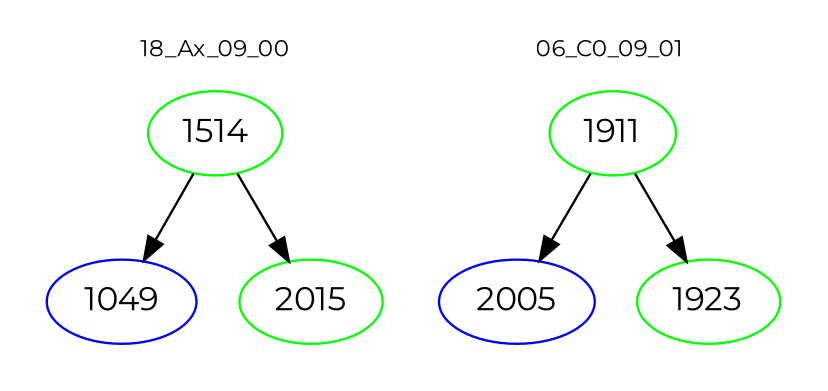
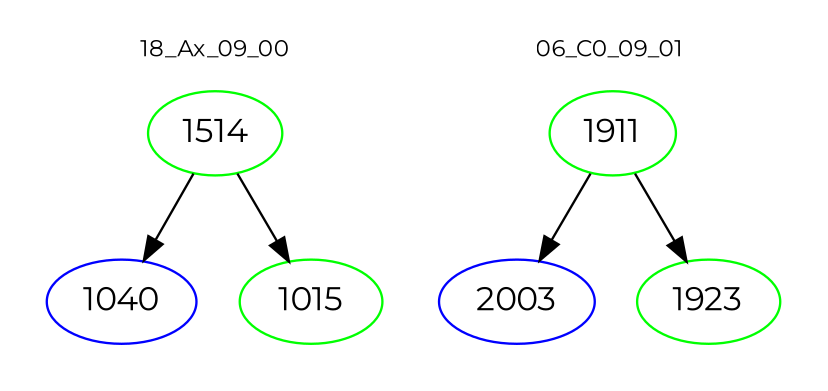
(122, 302) -> (122, 302)
(311, 302) -> (311, 302)
(517, 302) -> (517, 302)
